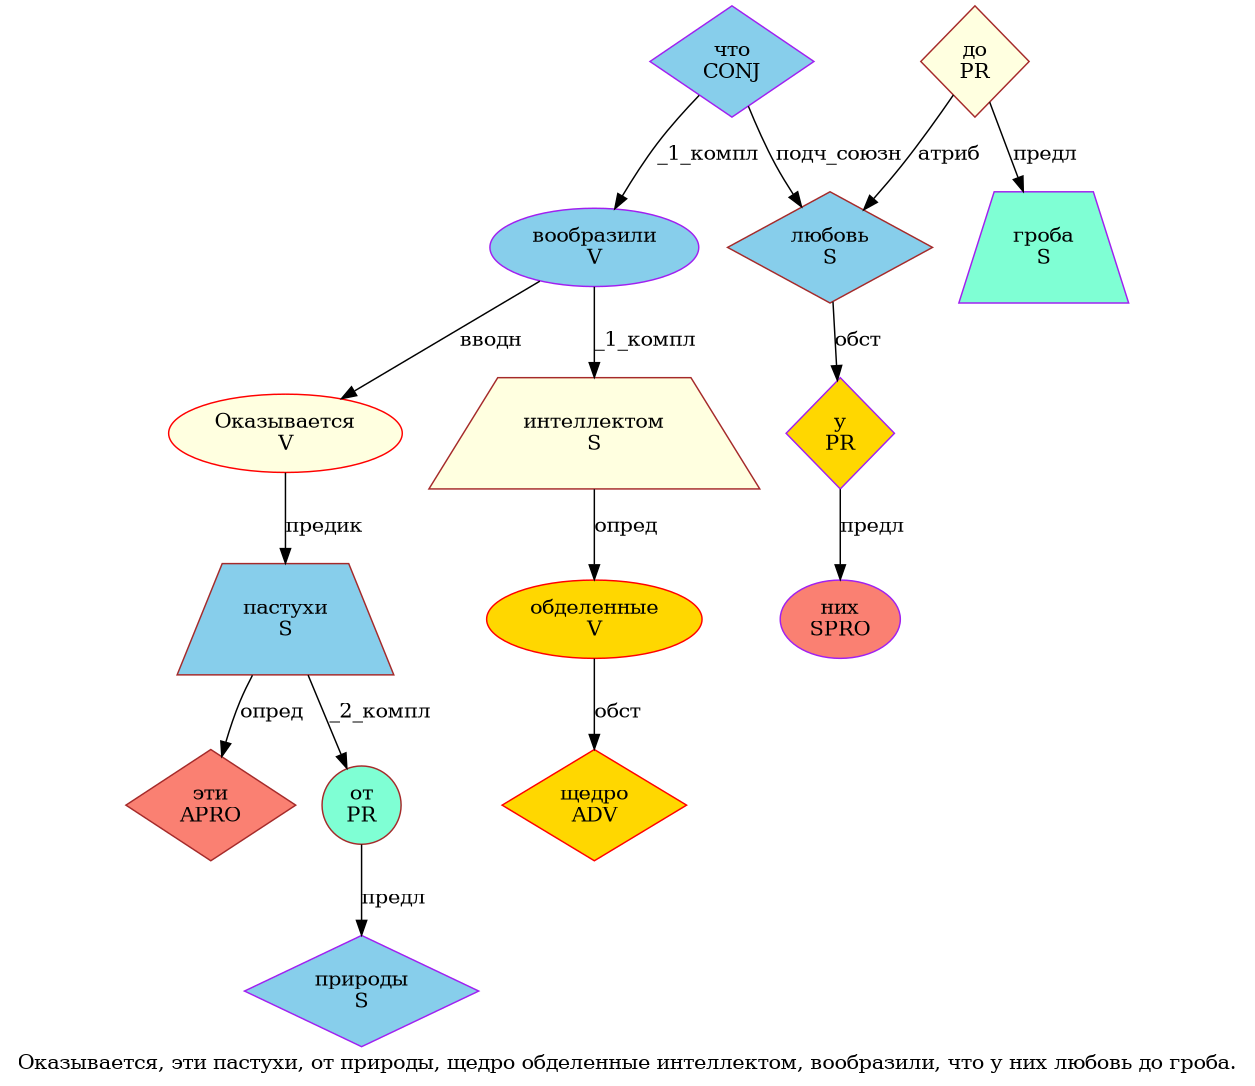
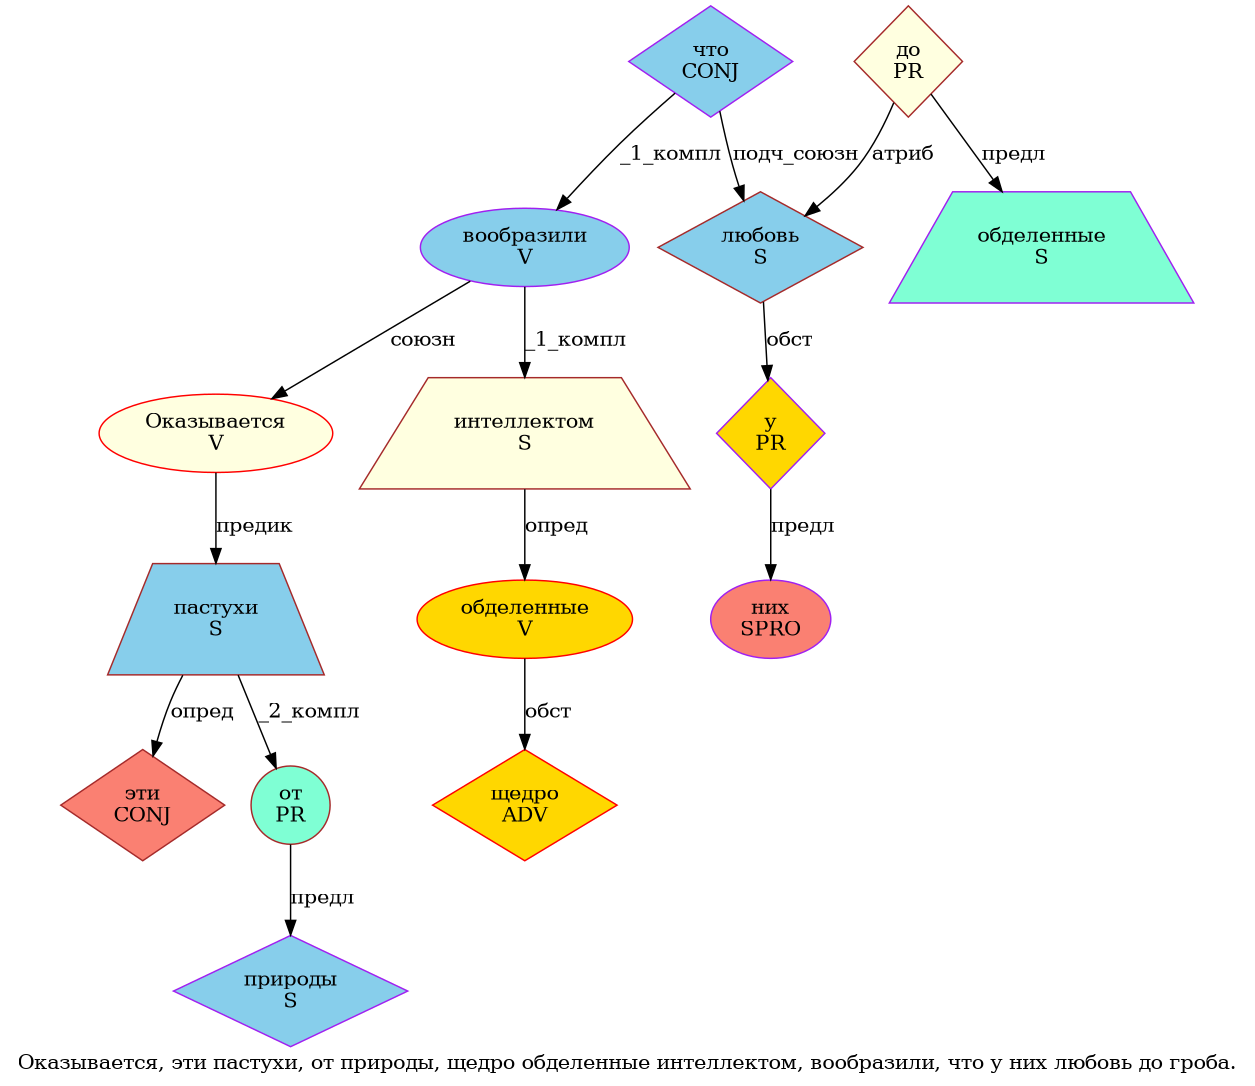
(1044, 247) -> (1042, 247)
(491, 340) -> (423, 340)
(211, 805) -> (143, 805)
